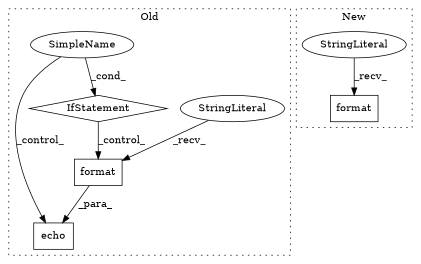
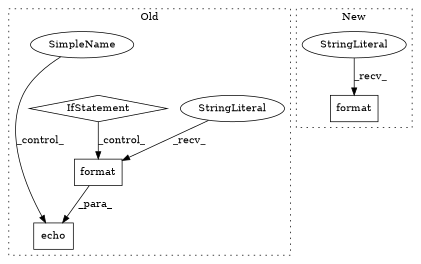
(89, 73) -> none
